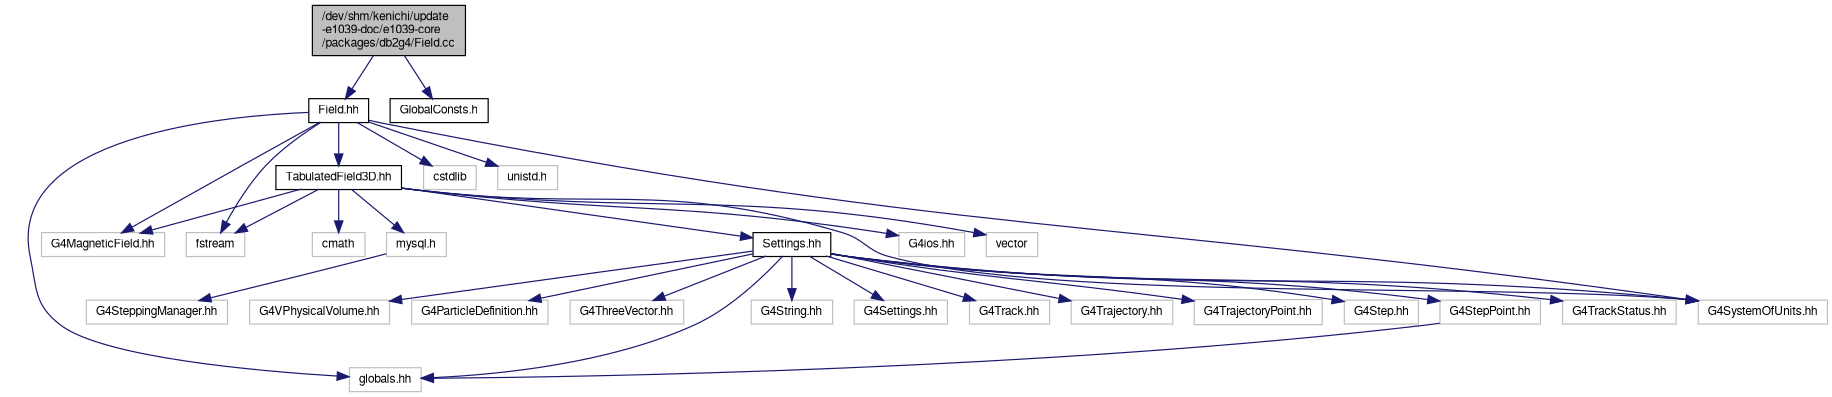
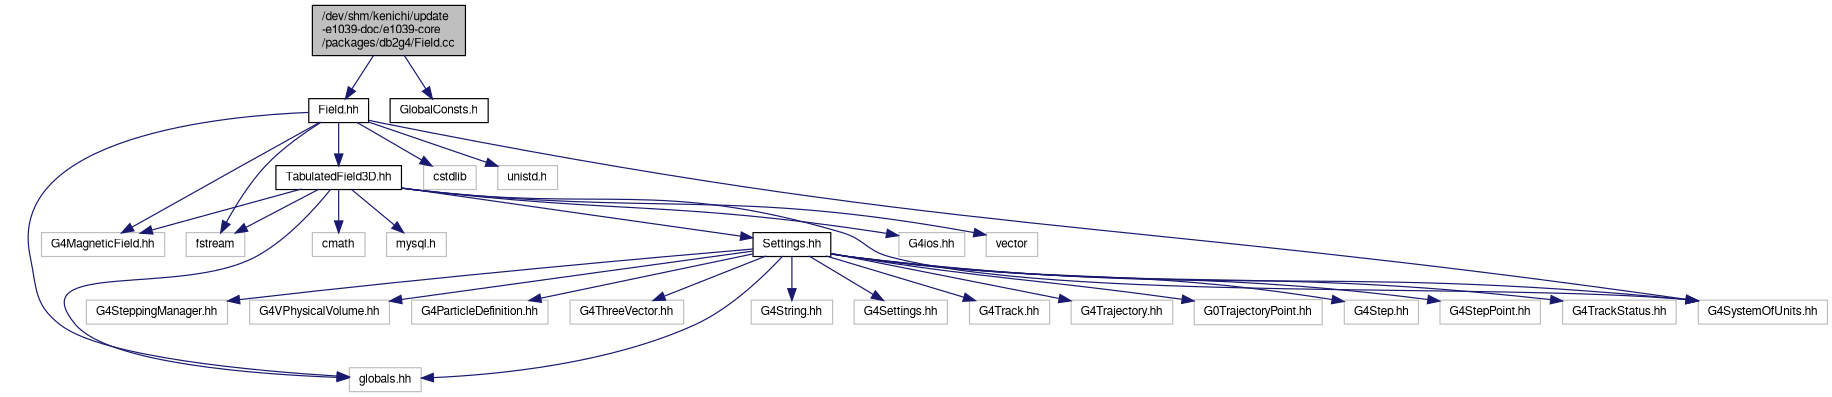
(299, 276) -> (496, 272)
(1258, 312) -> (1258, 312)
(937, 364) -> (67, 299)
